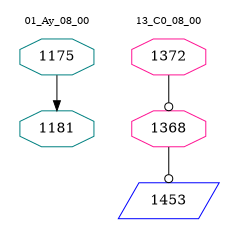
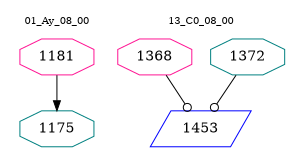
(169, 57) -> (248, 57)
(57, 88) -> (57, 88)
(169, 89) -> (226, 90)
(57, 129) -> (57, 57)
